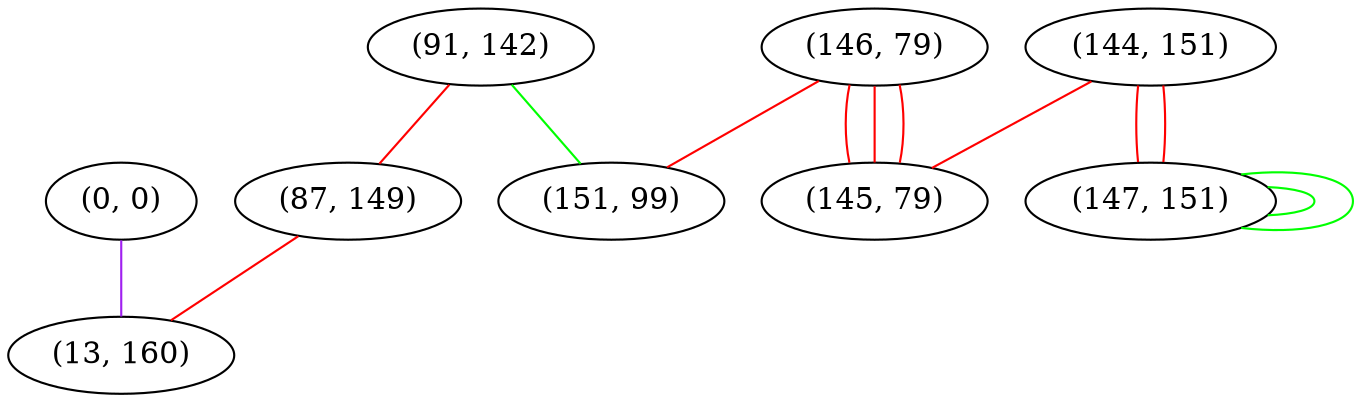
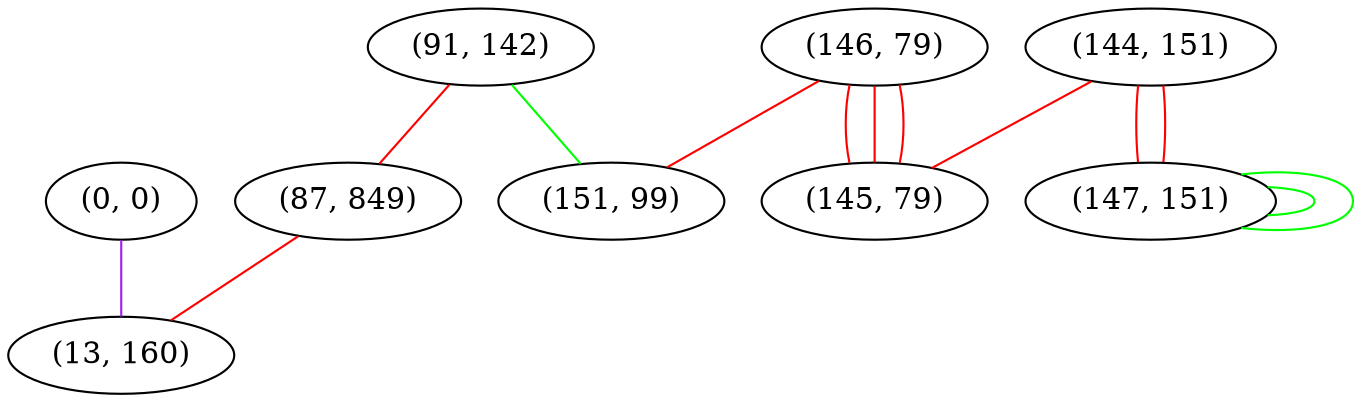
(348, 201) -> (348, 201)
